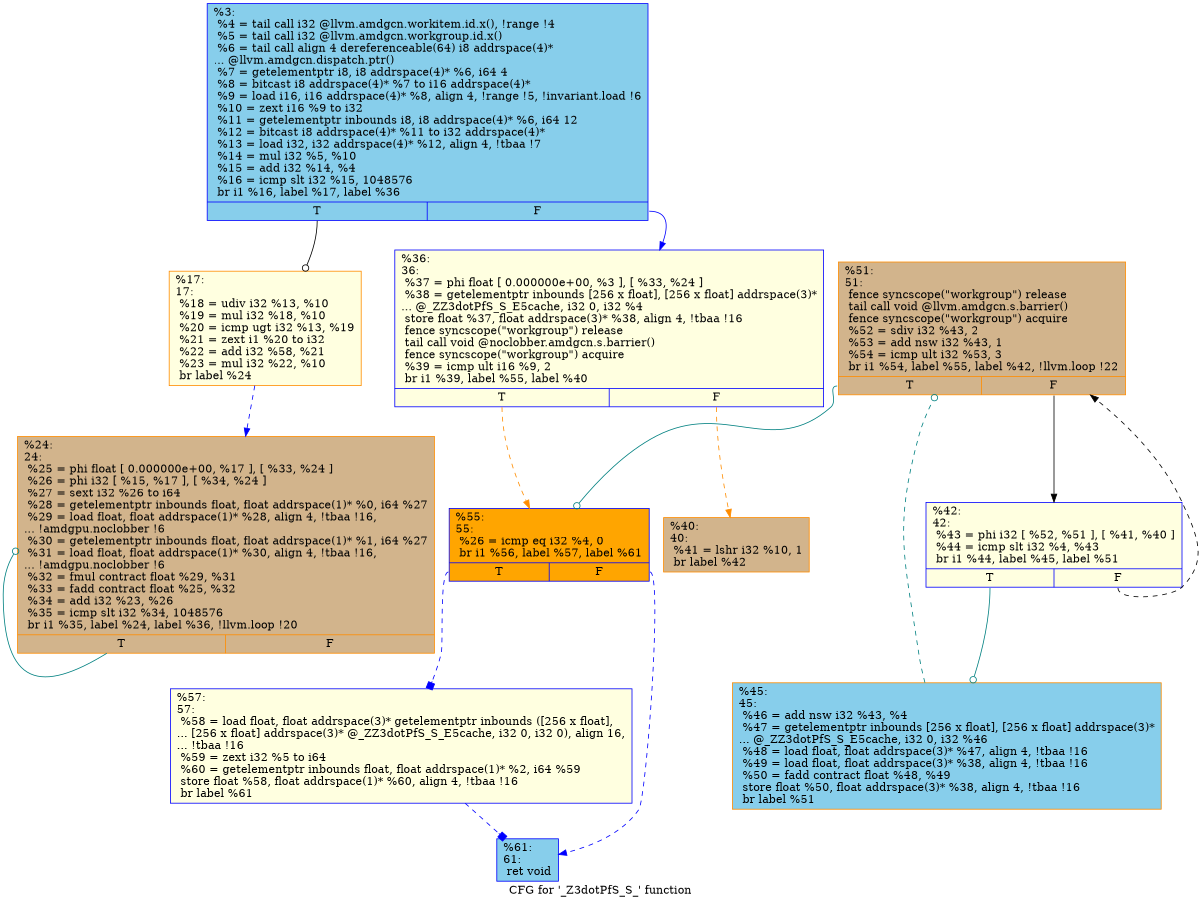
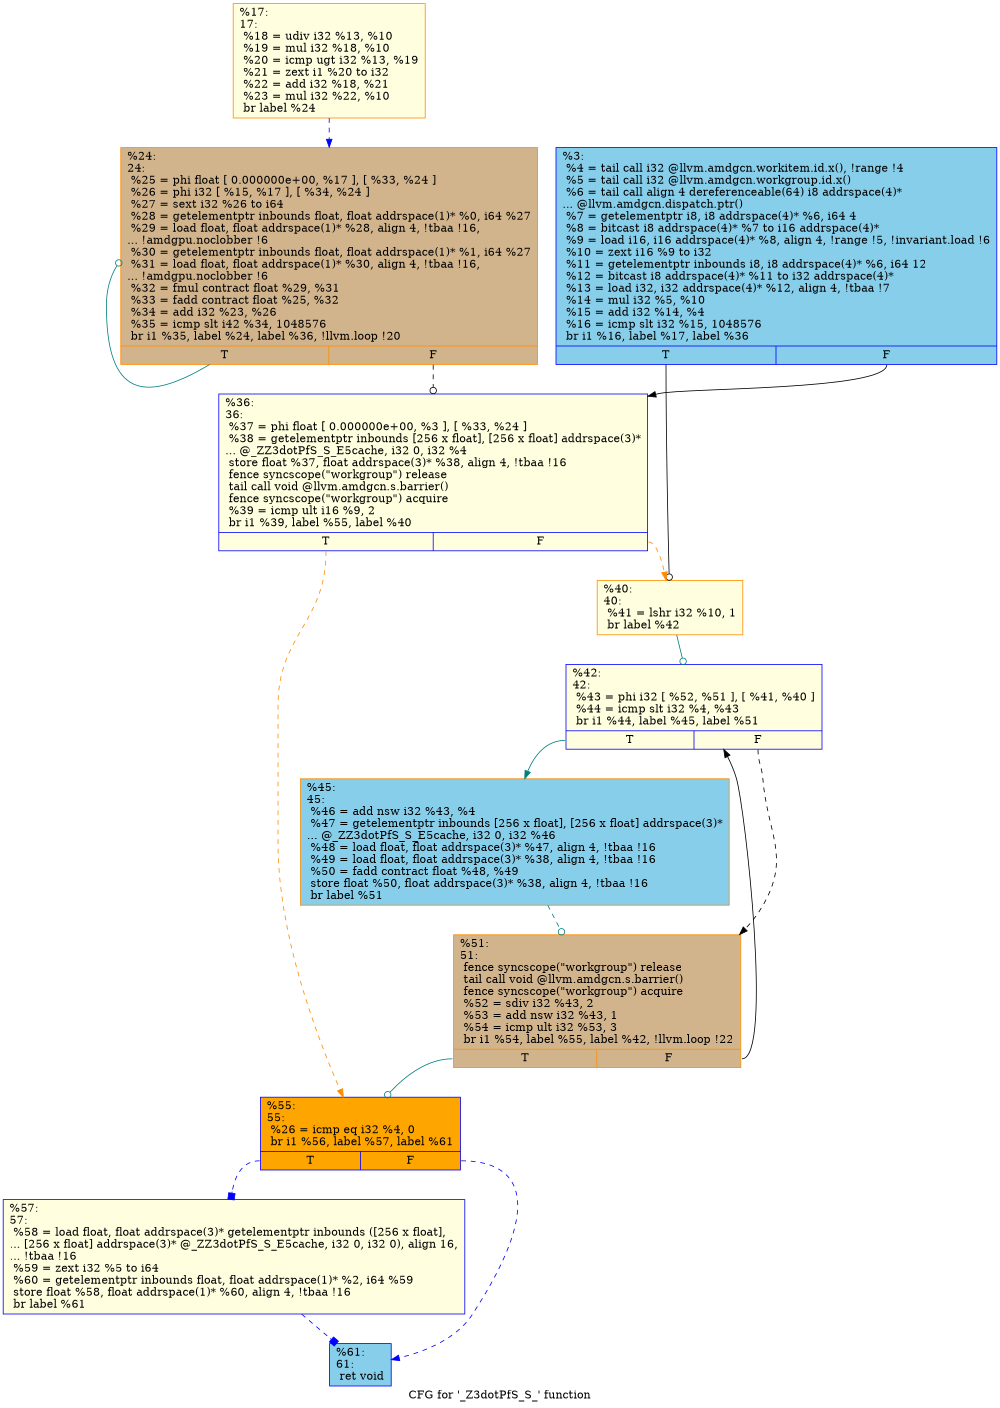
(666, 222) -> (773, 387)
(314, 243) -> (667, 469)
(528, 343) -> (337, 487)
(250, 352) -> (314, 84)
none -> (433, 376)
(736, 545) -> (670, 608)
(124, 613) -> (227, 324)
(985, 633) -> (542, 750)
none -> (679, 647)
